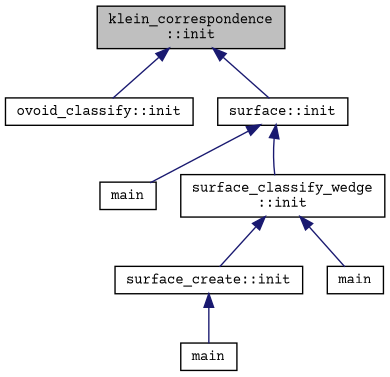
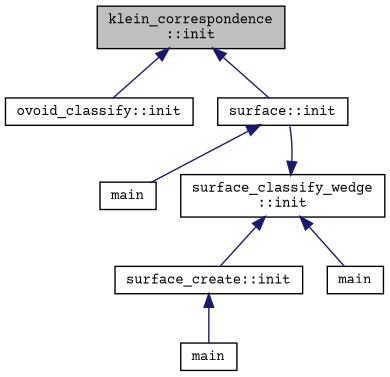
(274, 157) -> (292, 143)
